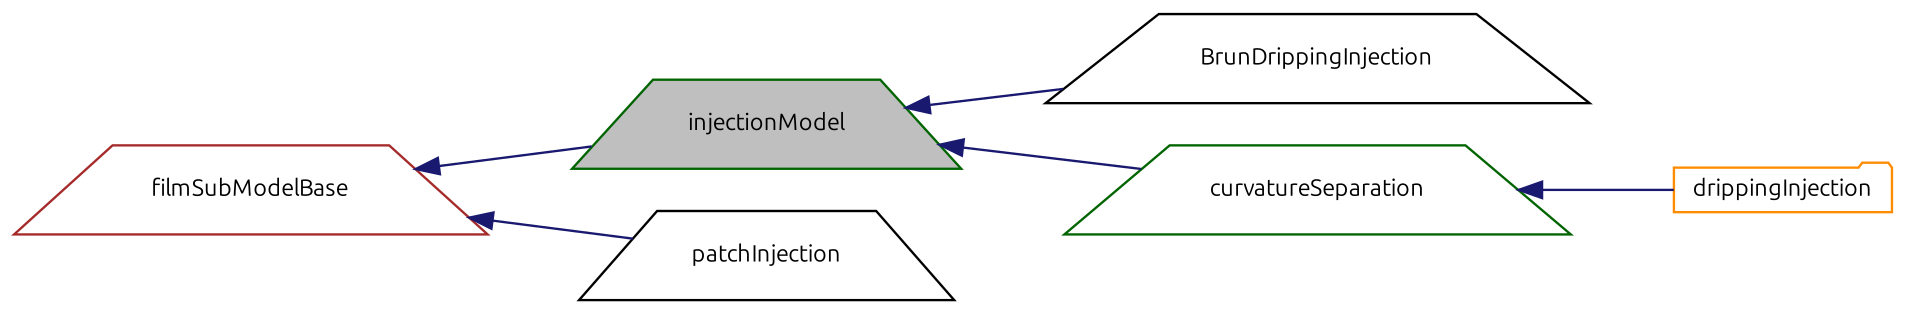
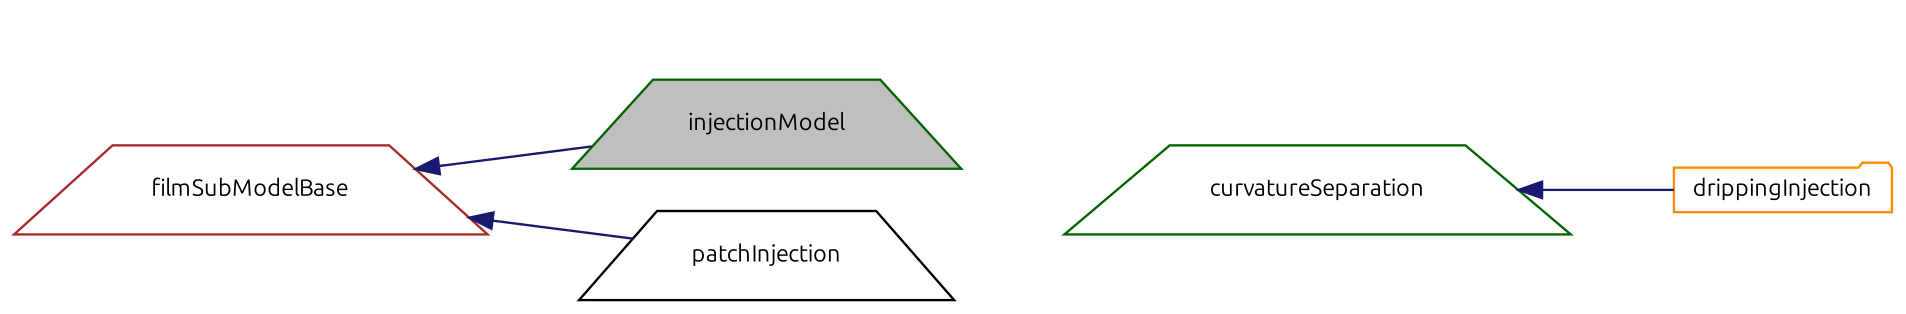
(1318, 59) -> none
(1052, 158) -> none
